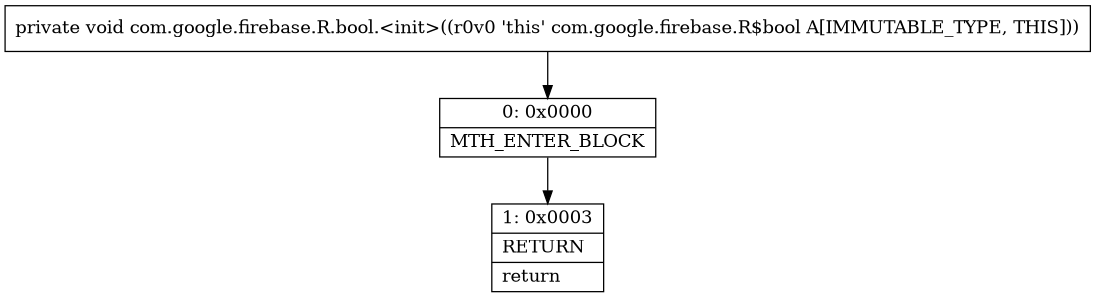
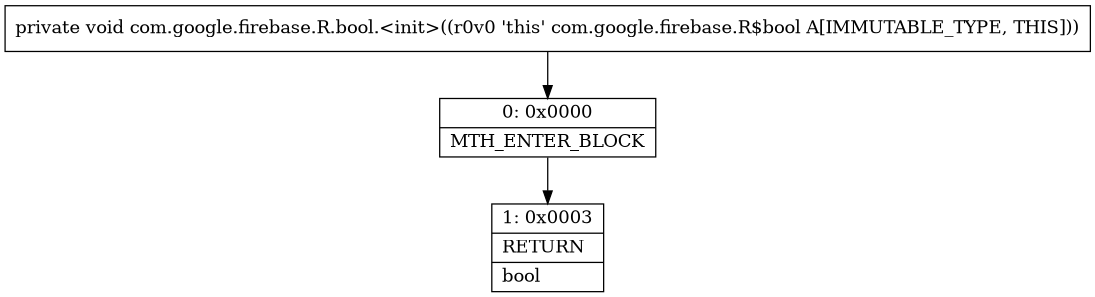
(531, 276) -> (522, 276)
